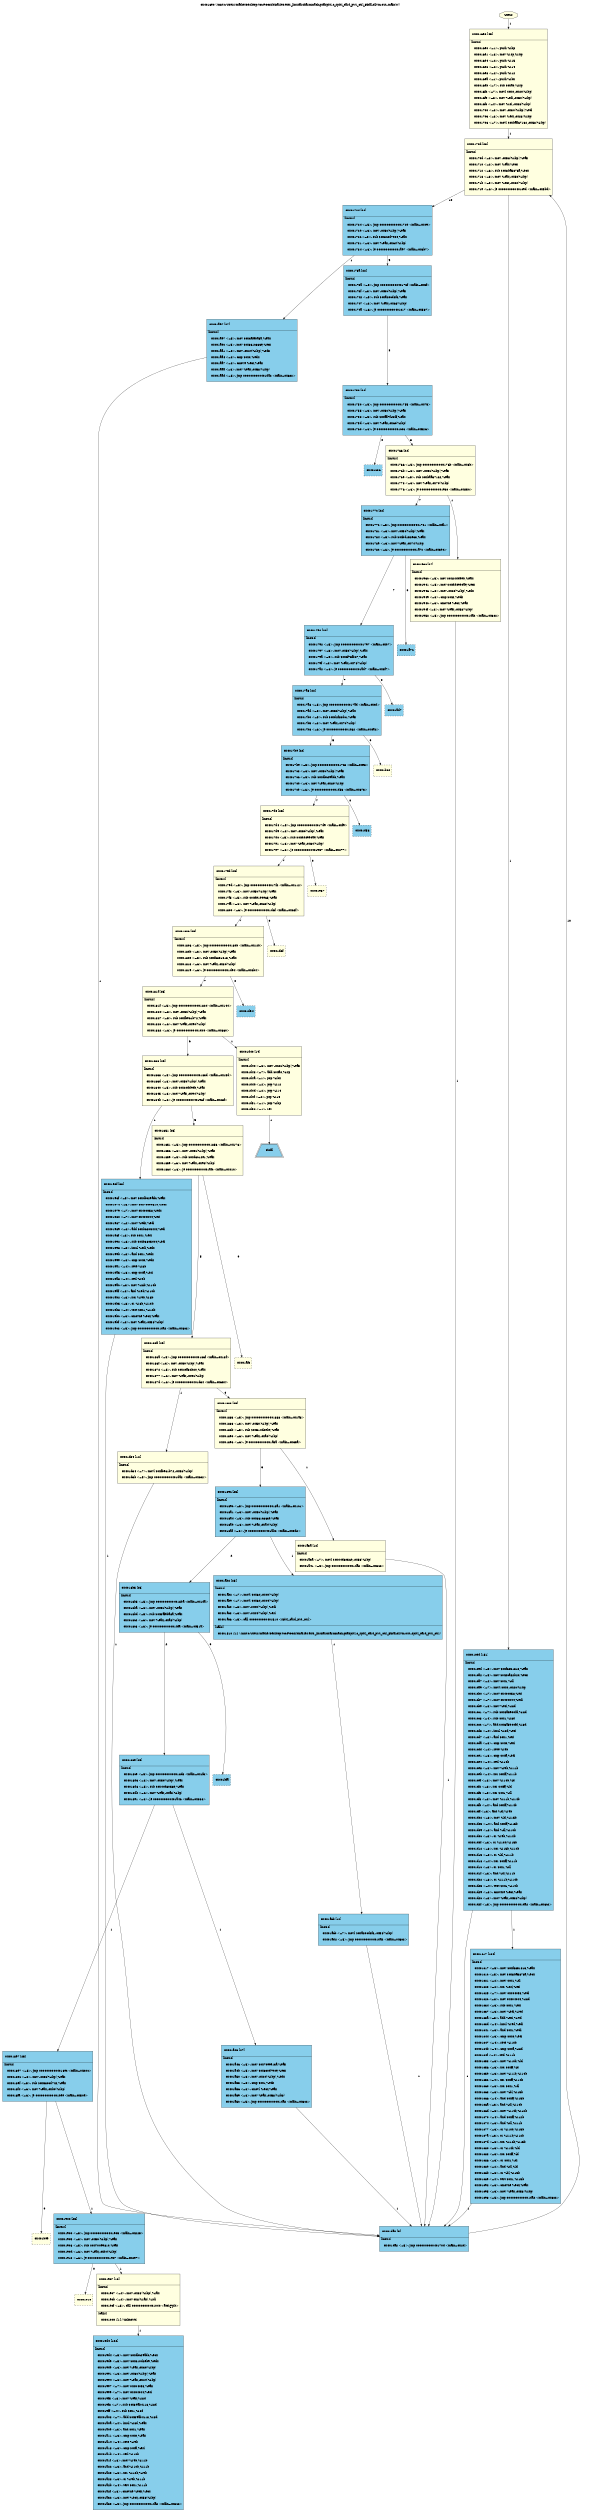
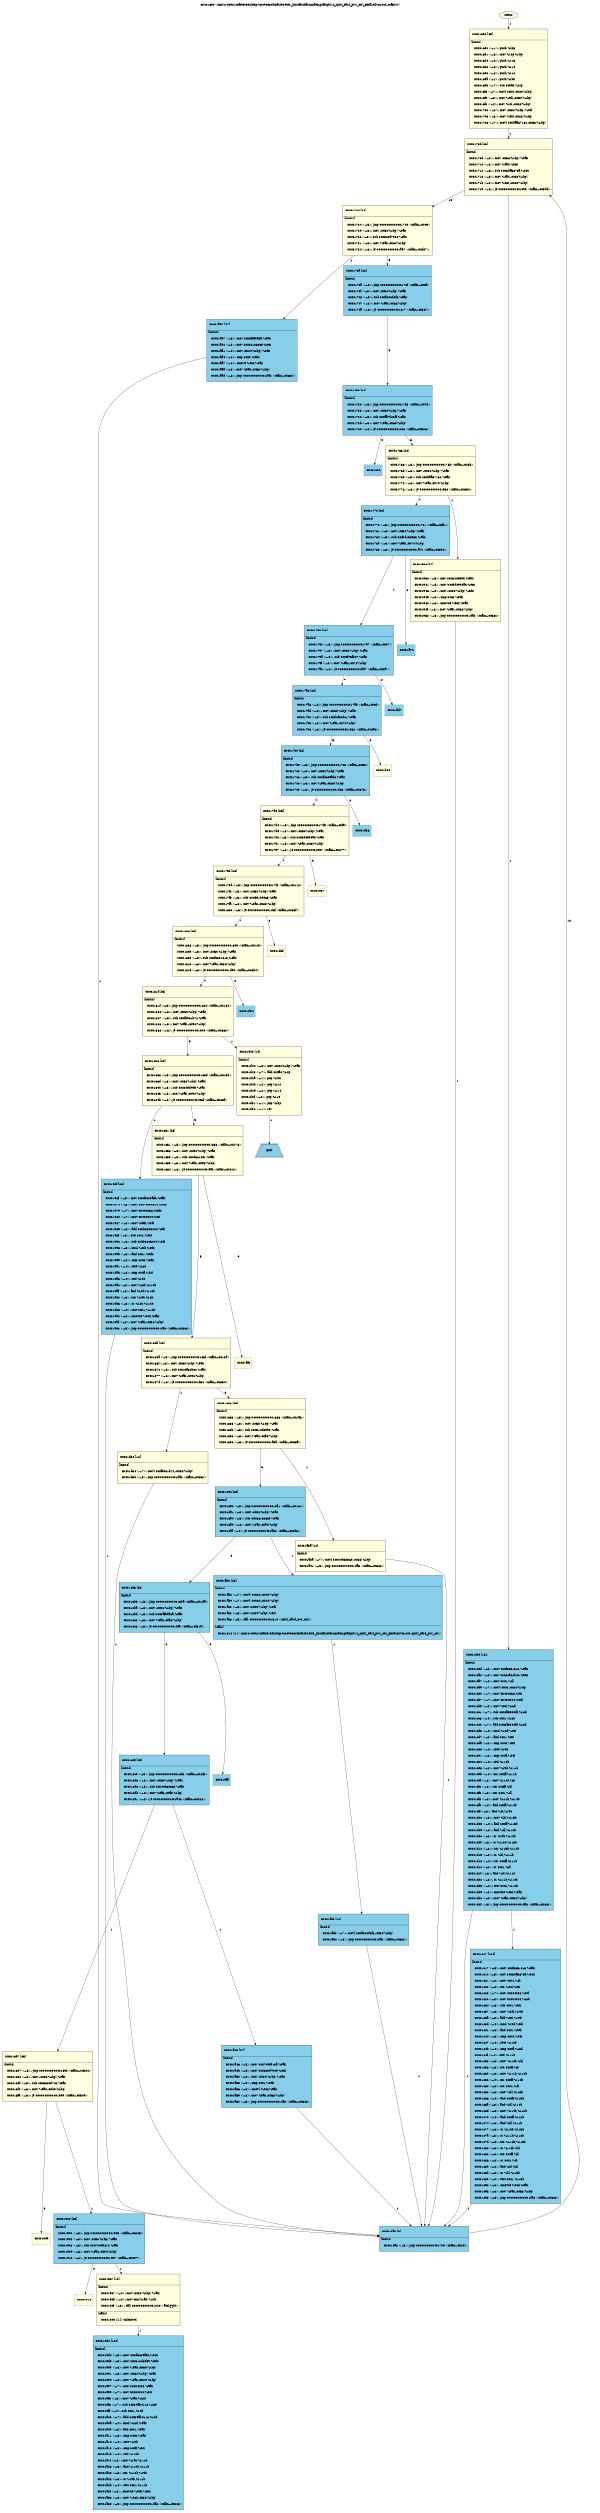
(388, 230) -> (388, 230)
(269, 1150) -> (269, 1150)
(48, 2076) -> (48, 2076)
